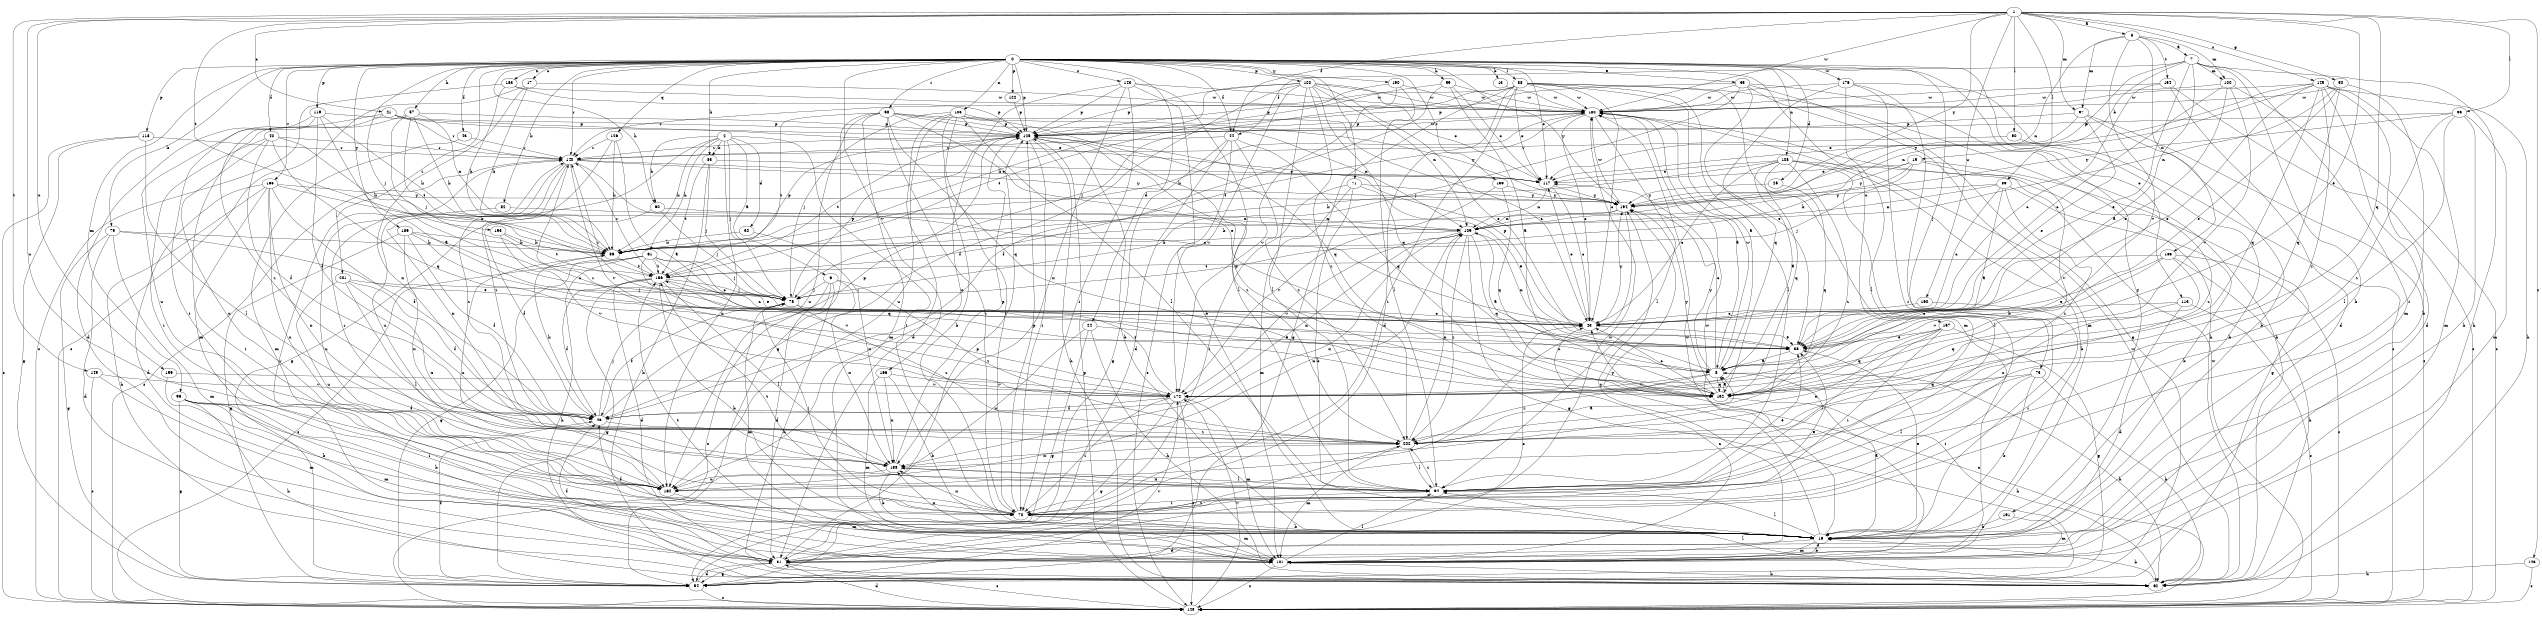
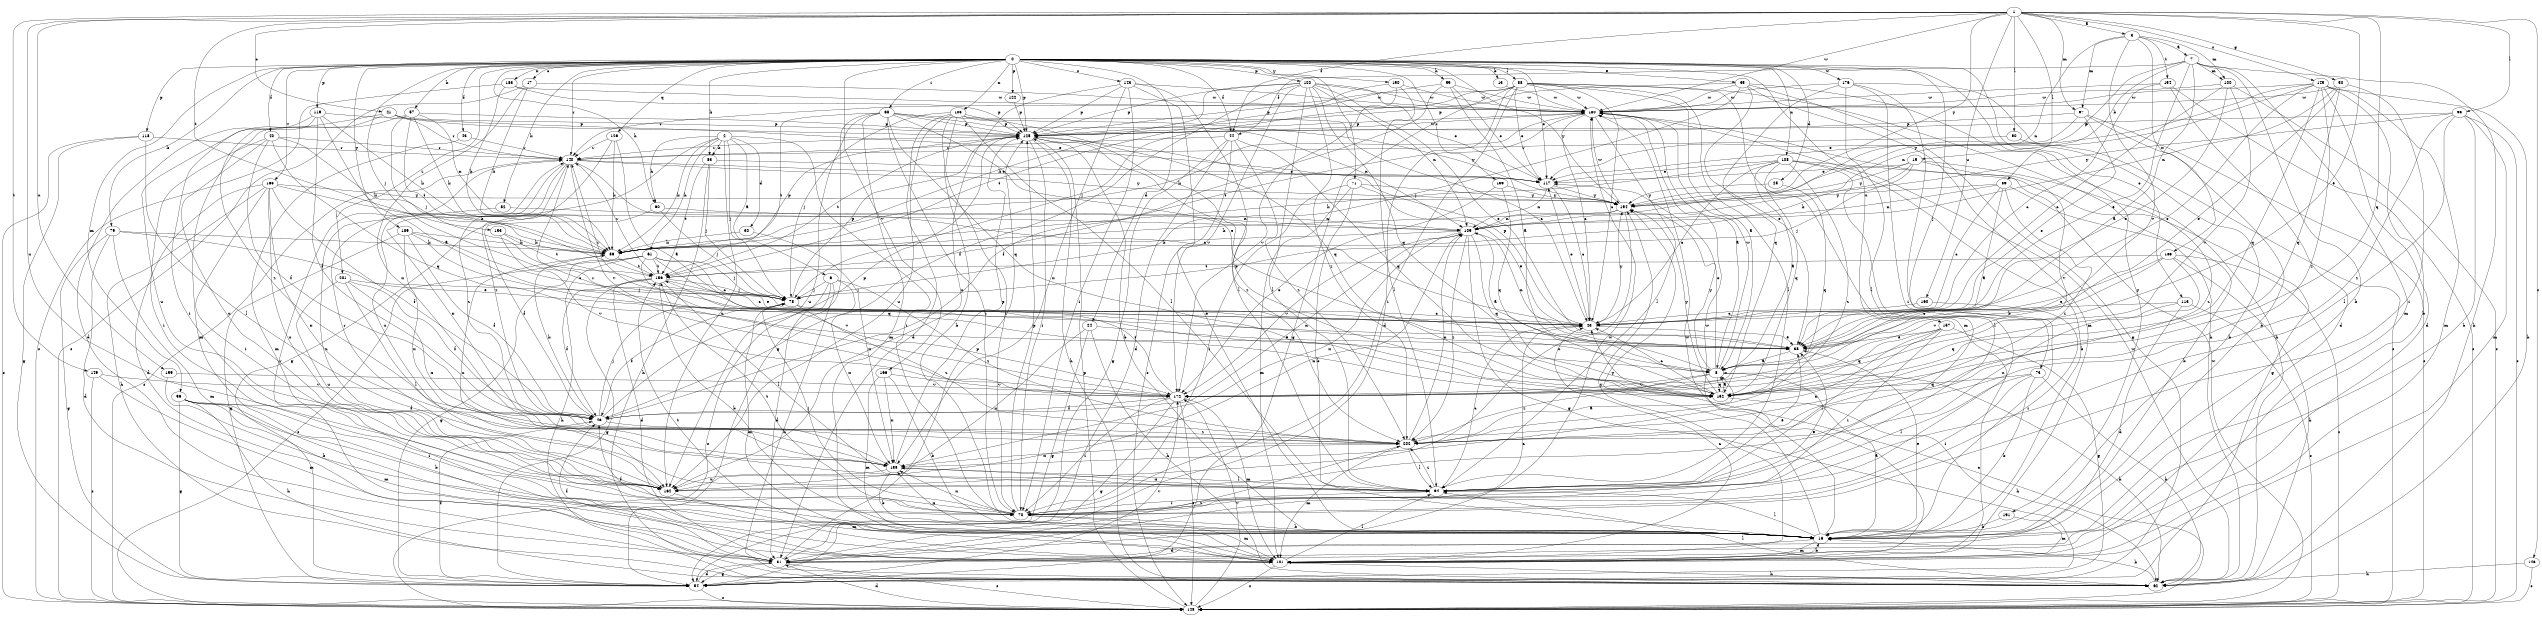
(1279, 290) -> (1279, 290)
none -> (1480, 383)
none -> (2516, 590)
